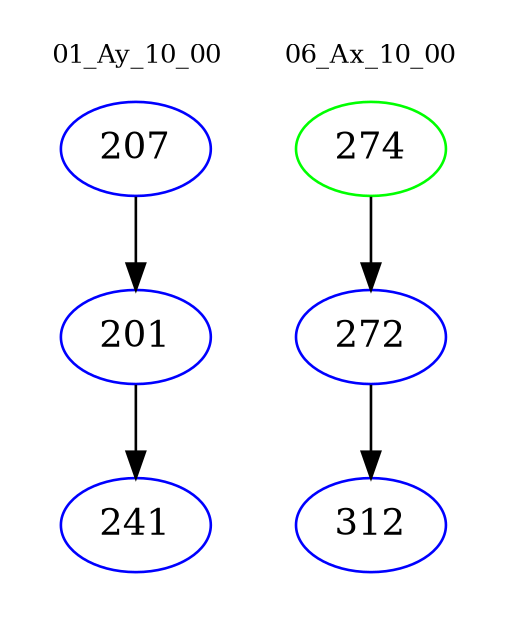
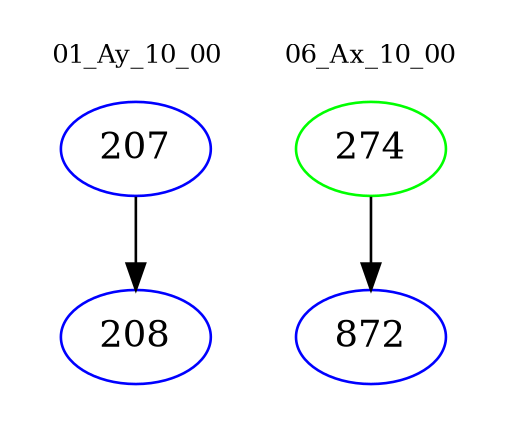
(136, 337) -> (136, 337)
(371, 337) -> (371, 337)
(136, 525) -> none
(371, 525) -> none
